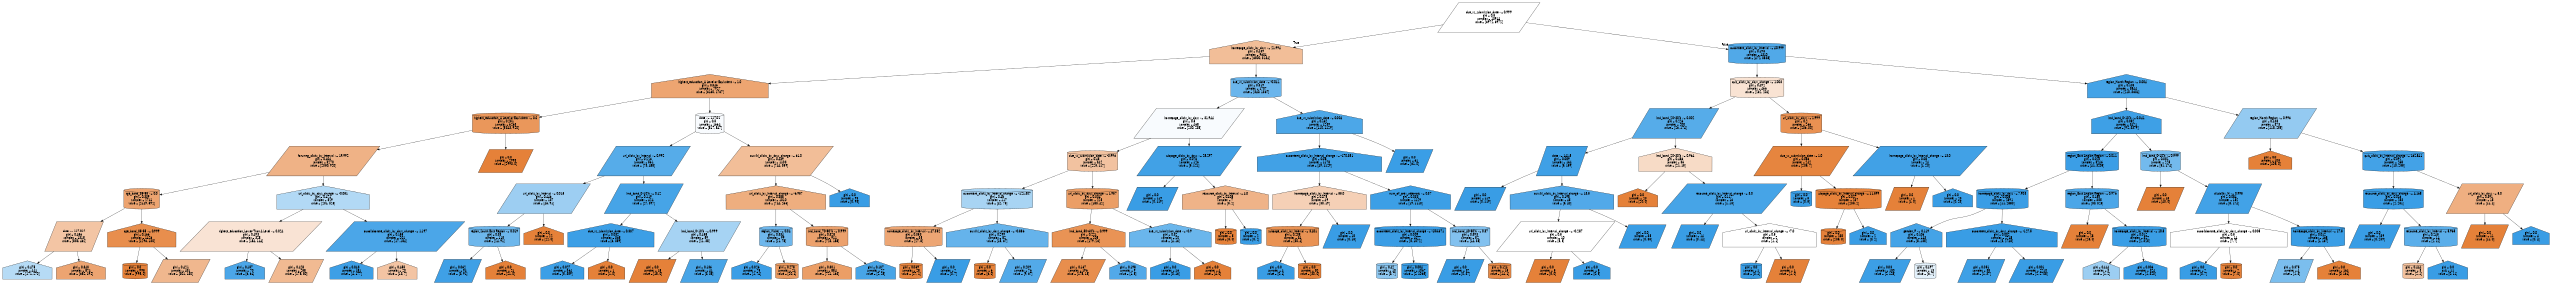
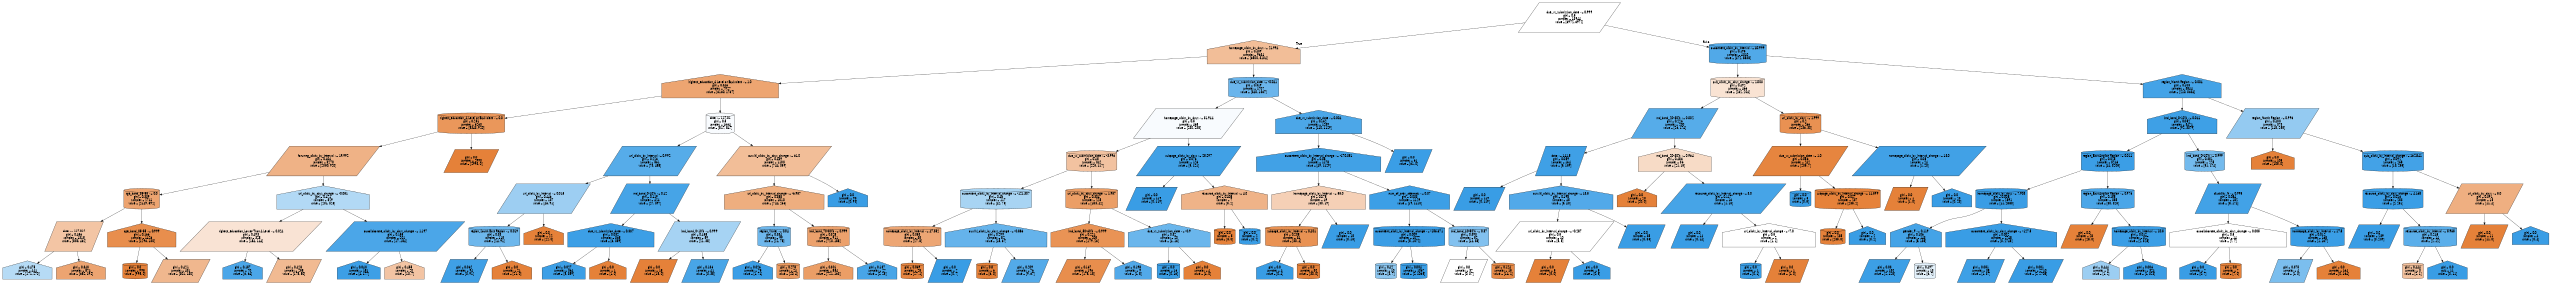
(2161, 199) -> none
(1170, 271) -> (1168, 271)
(1461, 271) -> (1464, 271)
